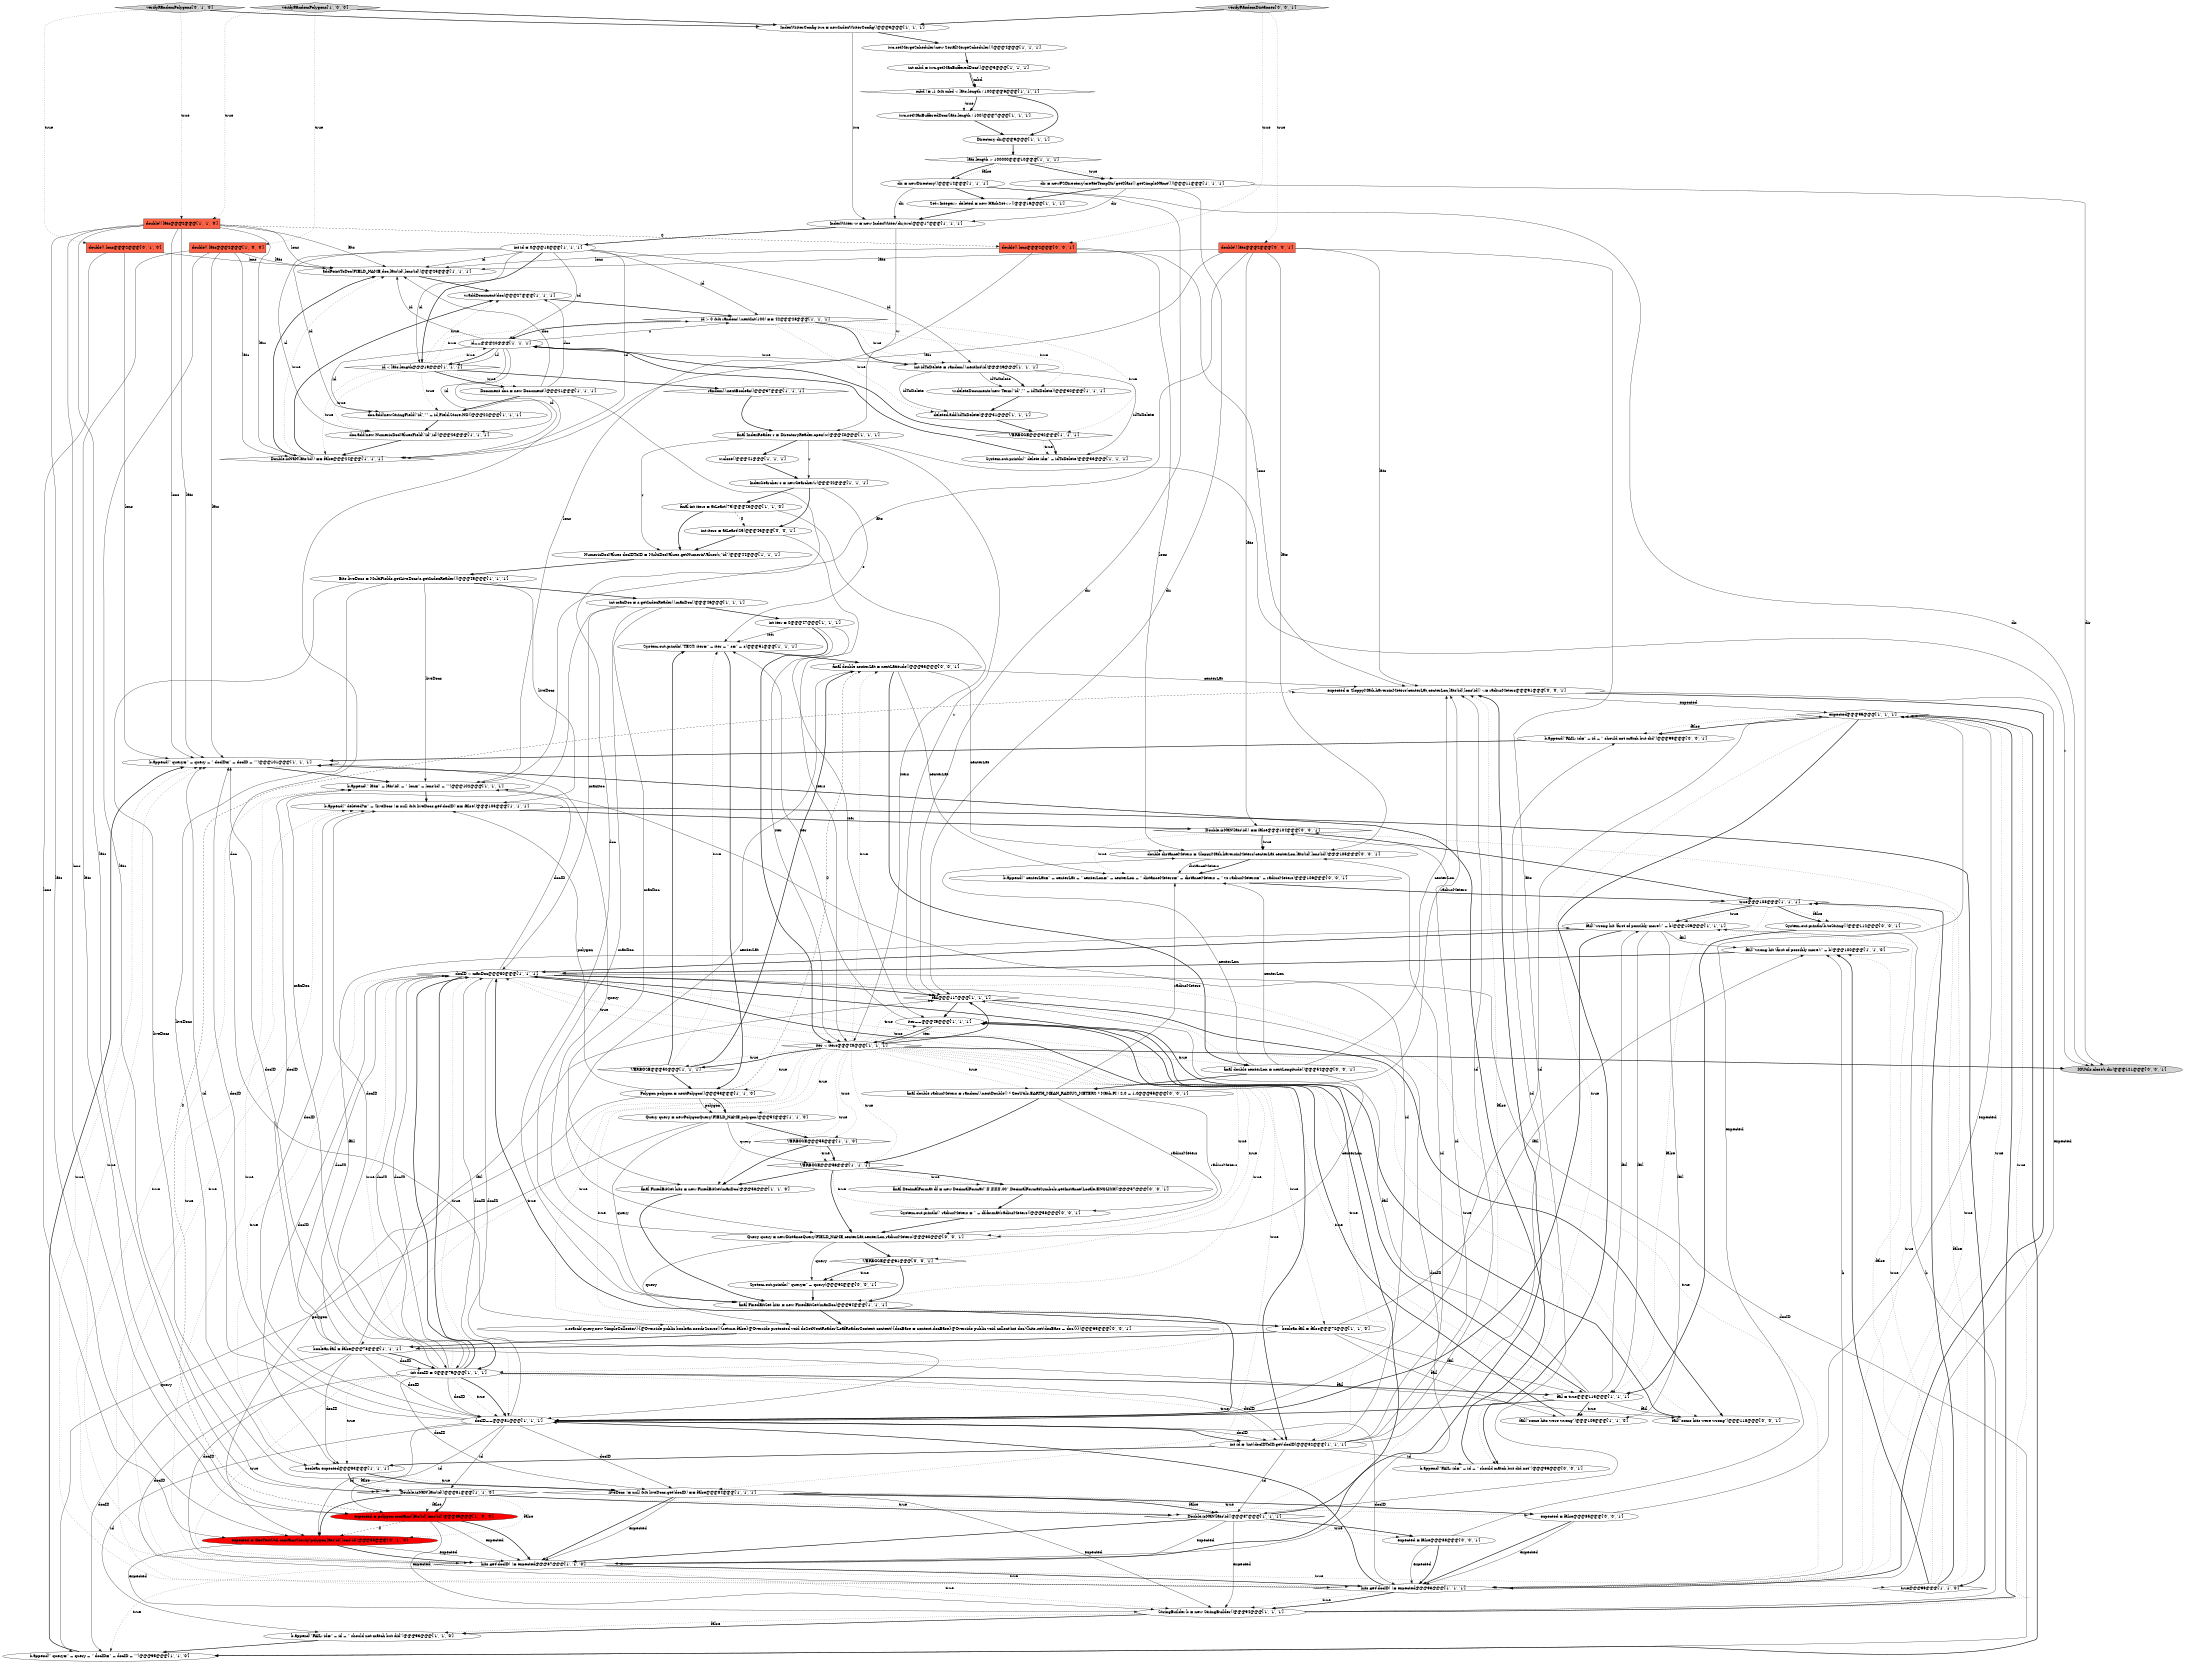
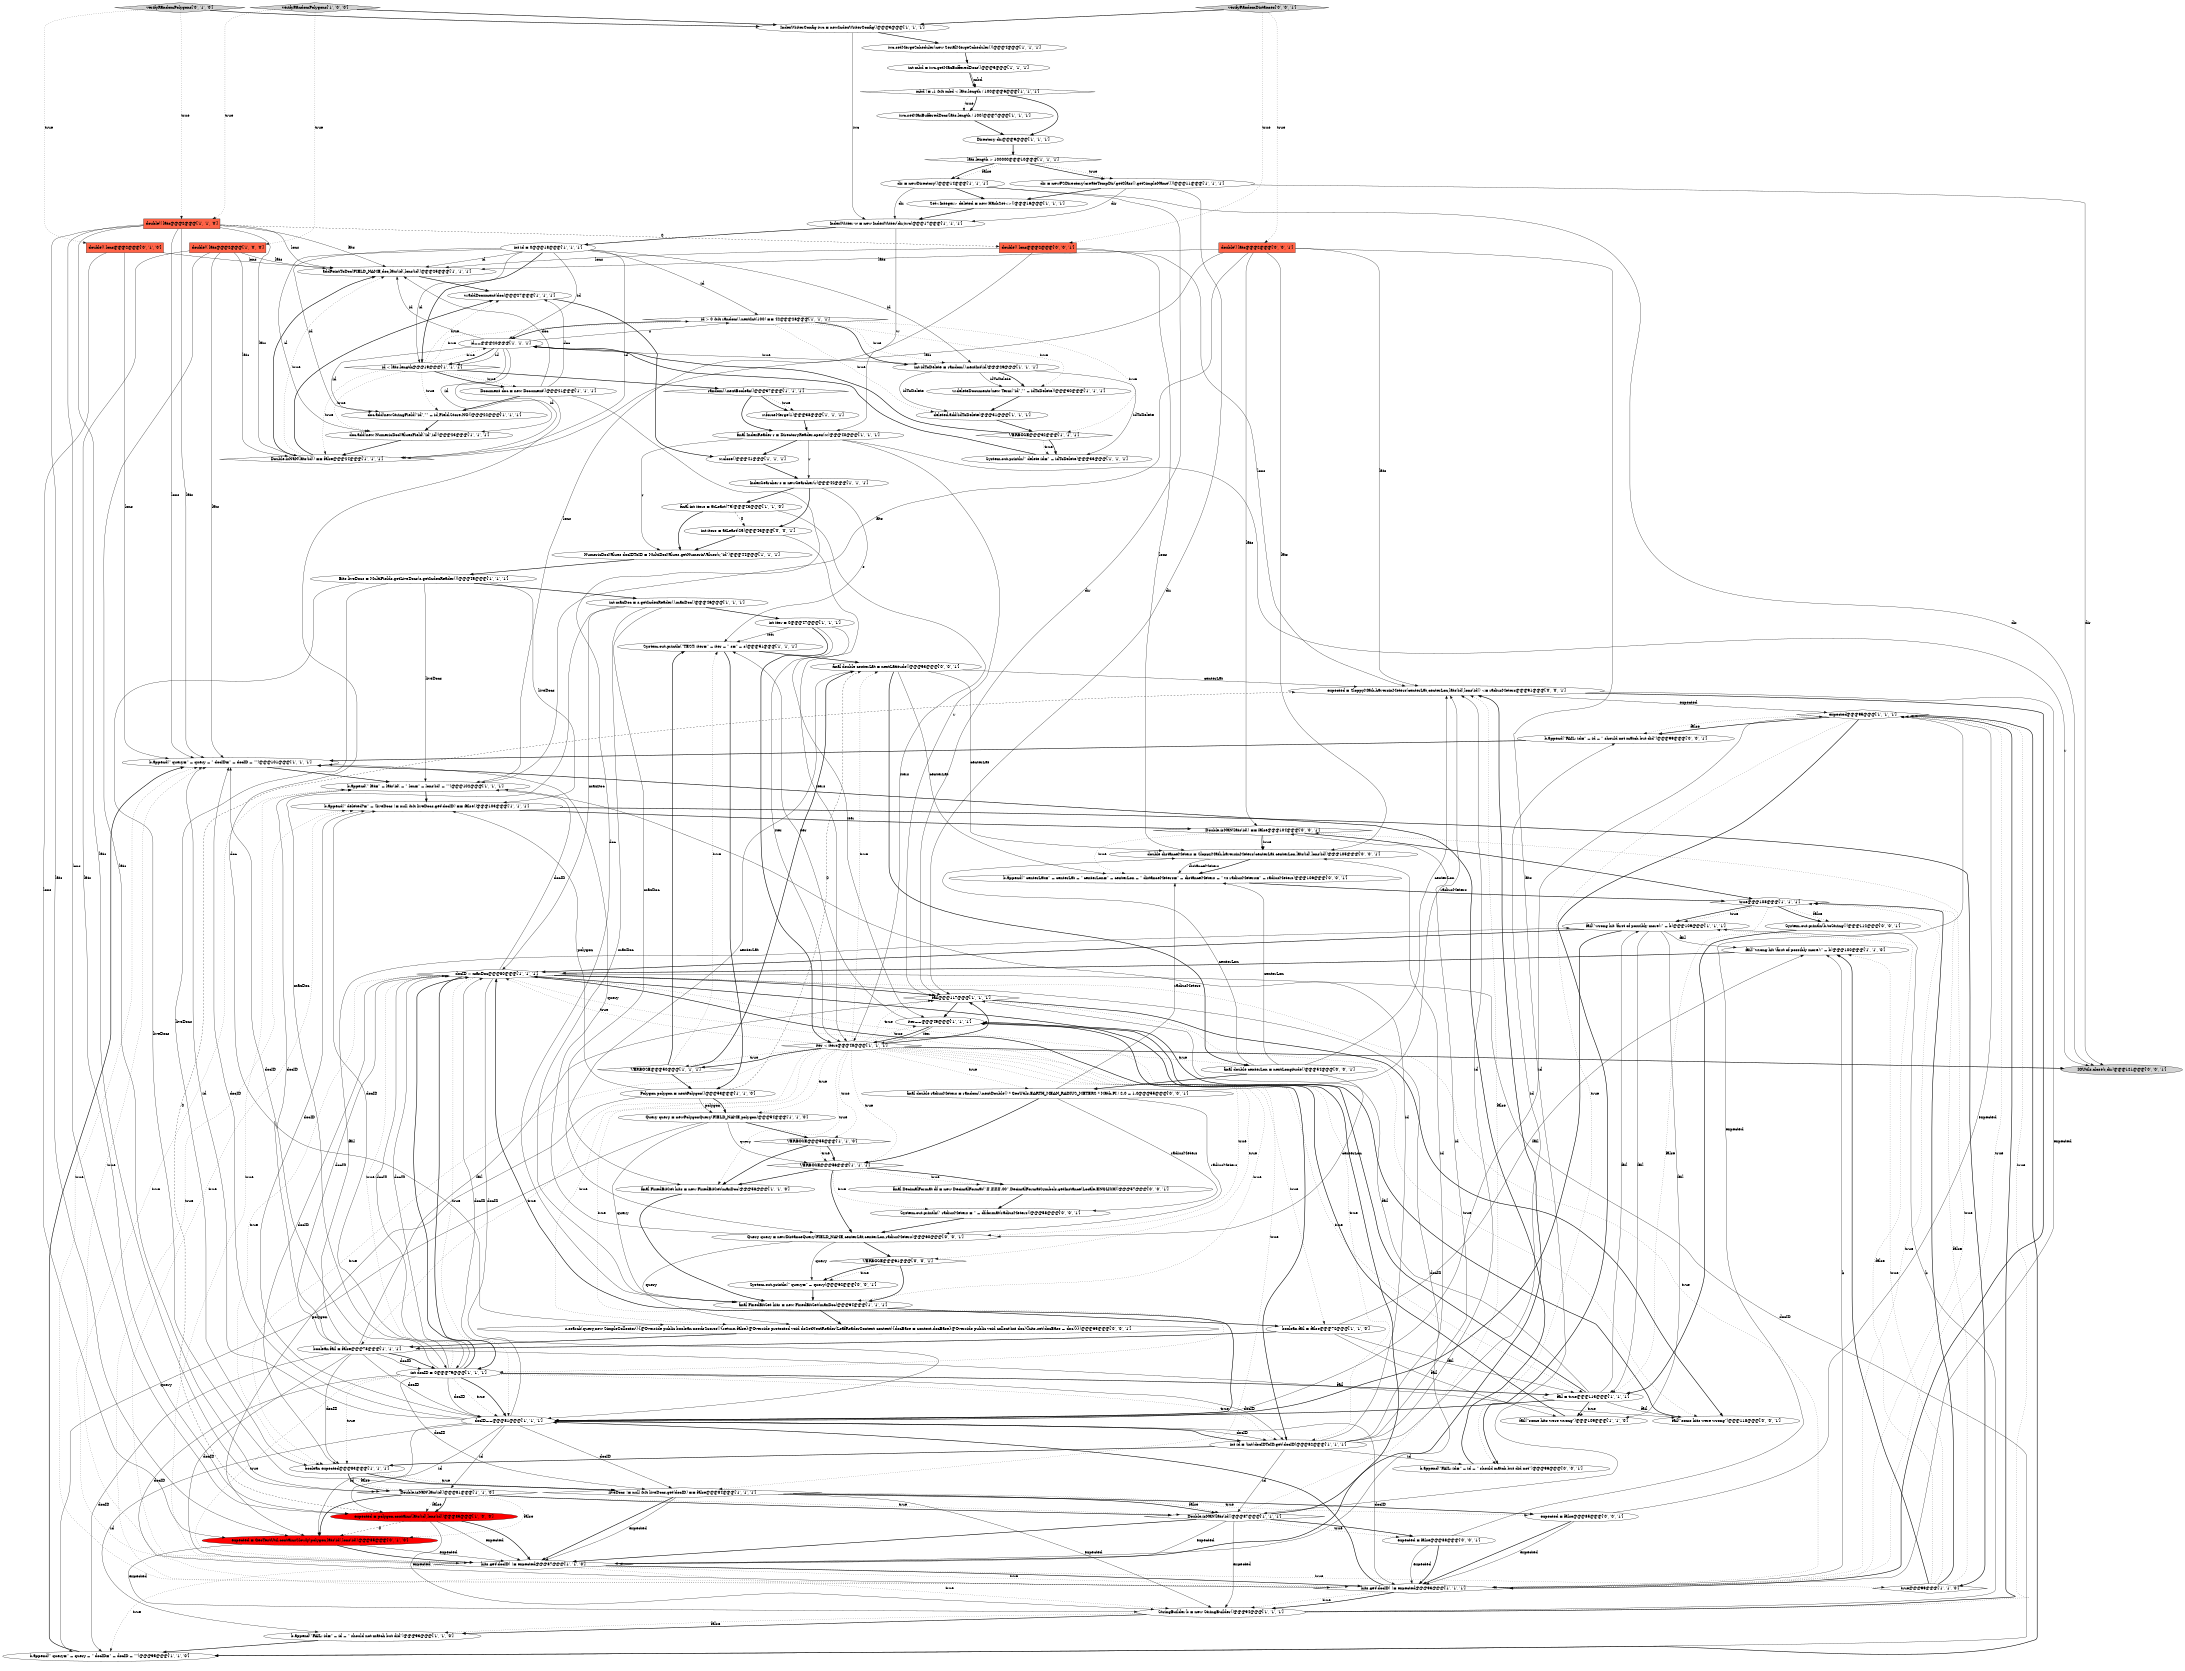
(640, 307) -> (657, 371)
none -> (803, 415)
(780, 1063) -> (444, 1174)
